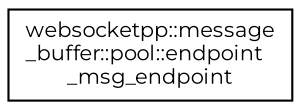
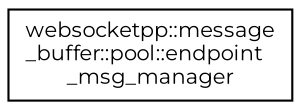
(150, 55) -> (150, 55)
